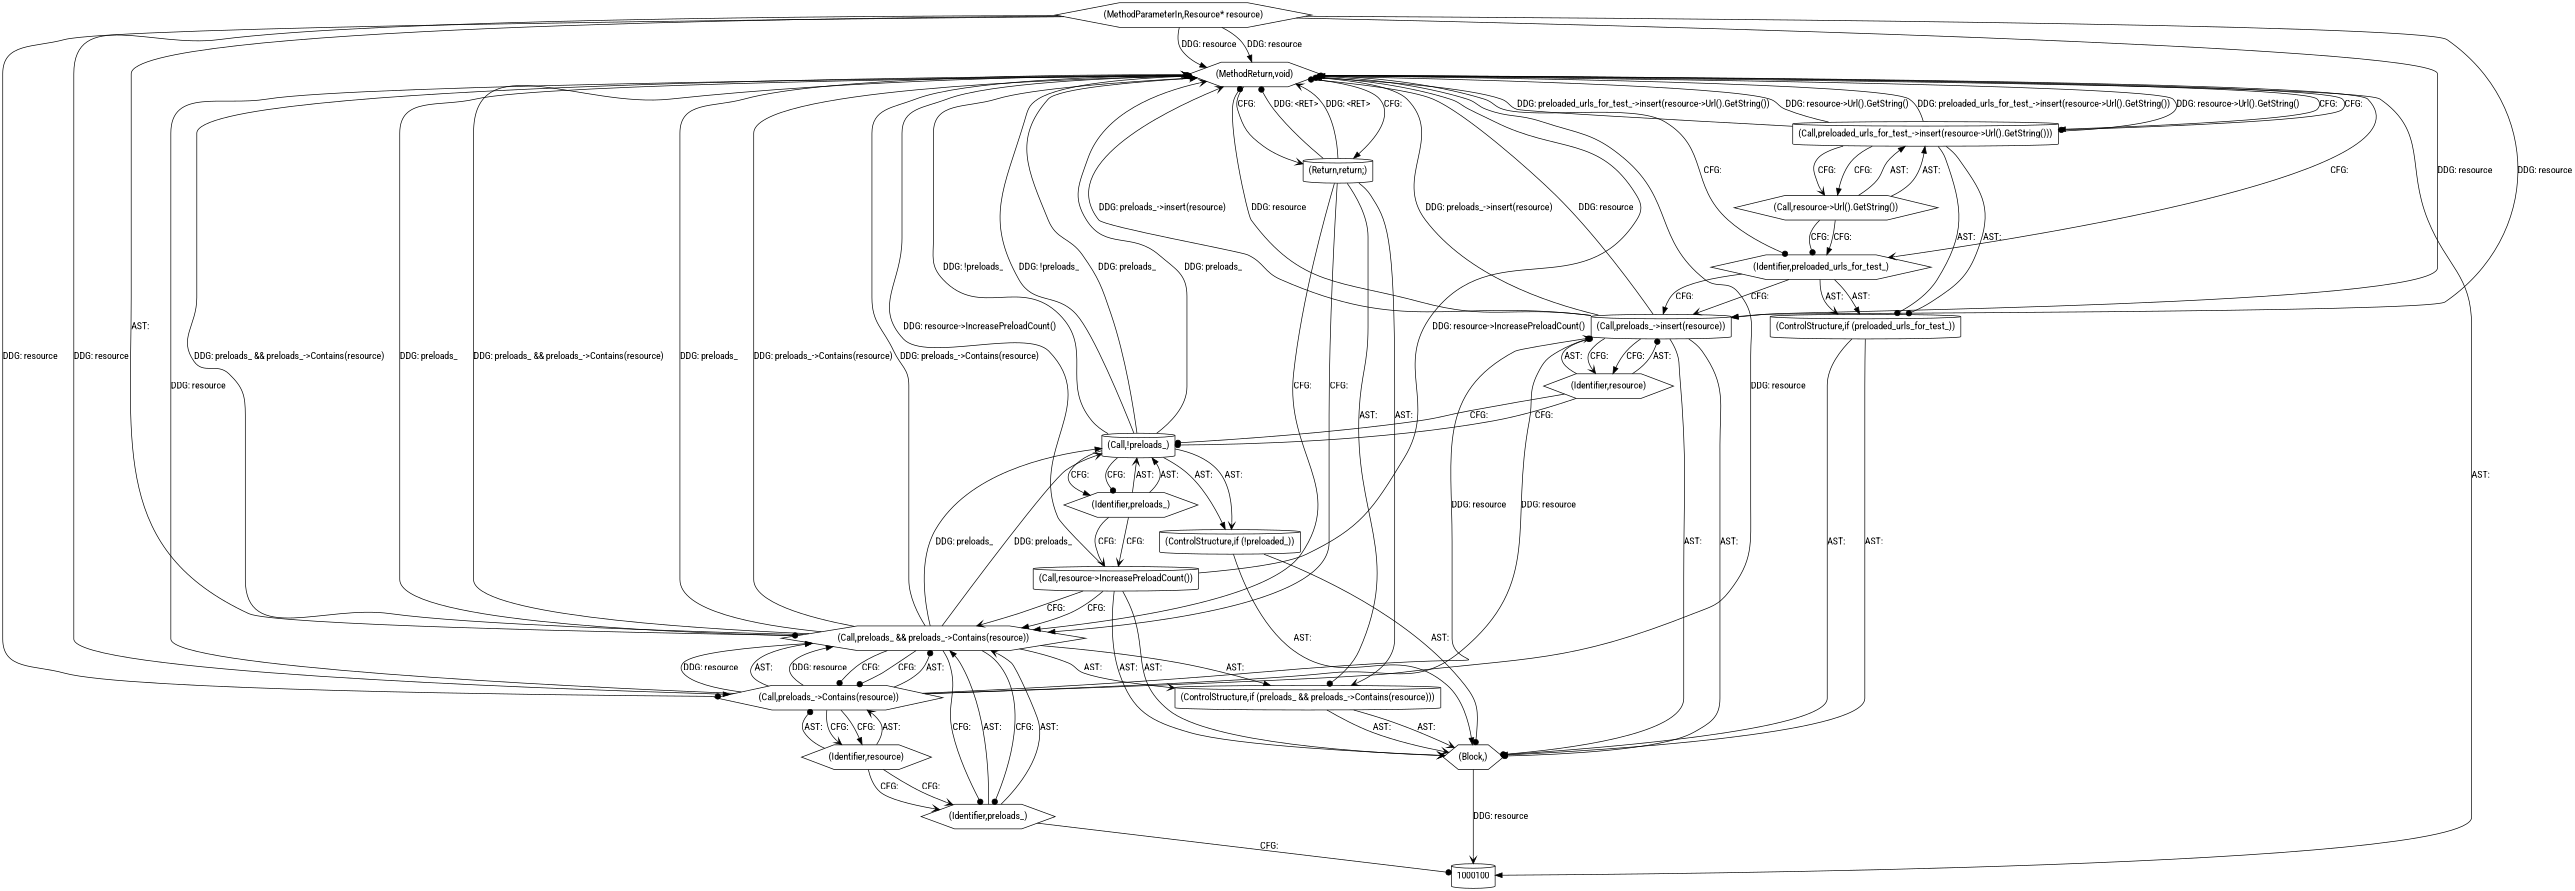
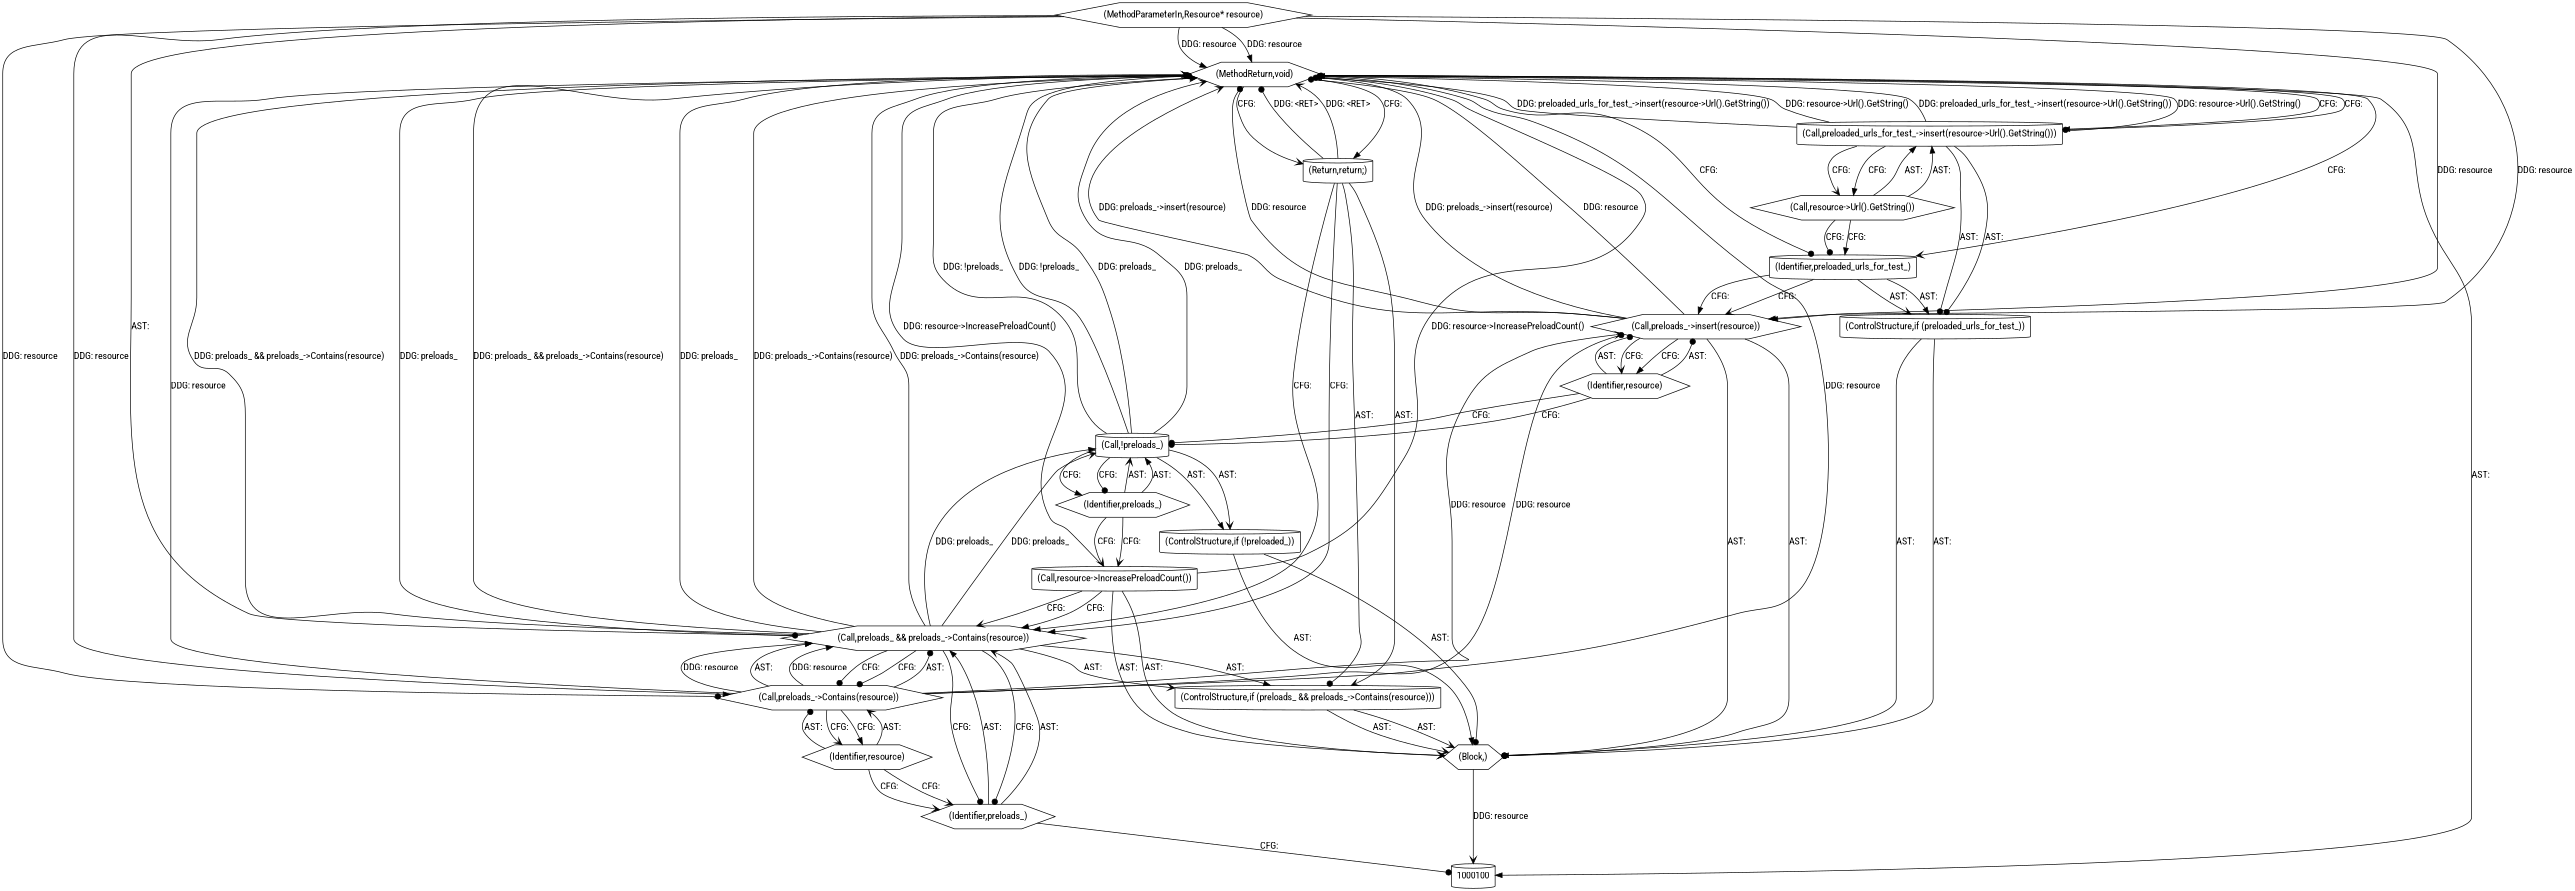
(1821, 267) -> (1843, 267)
(1661, 327) -> (1696, 327)
